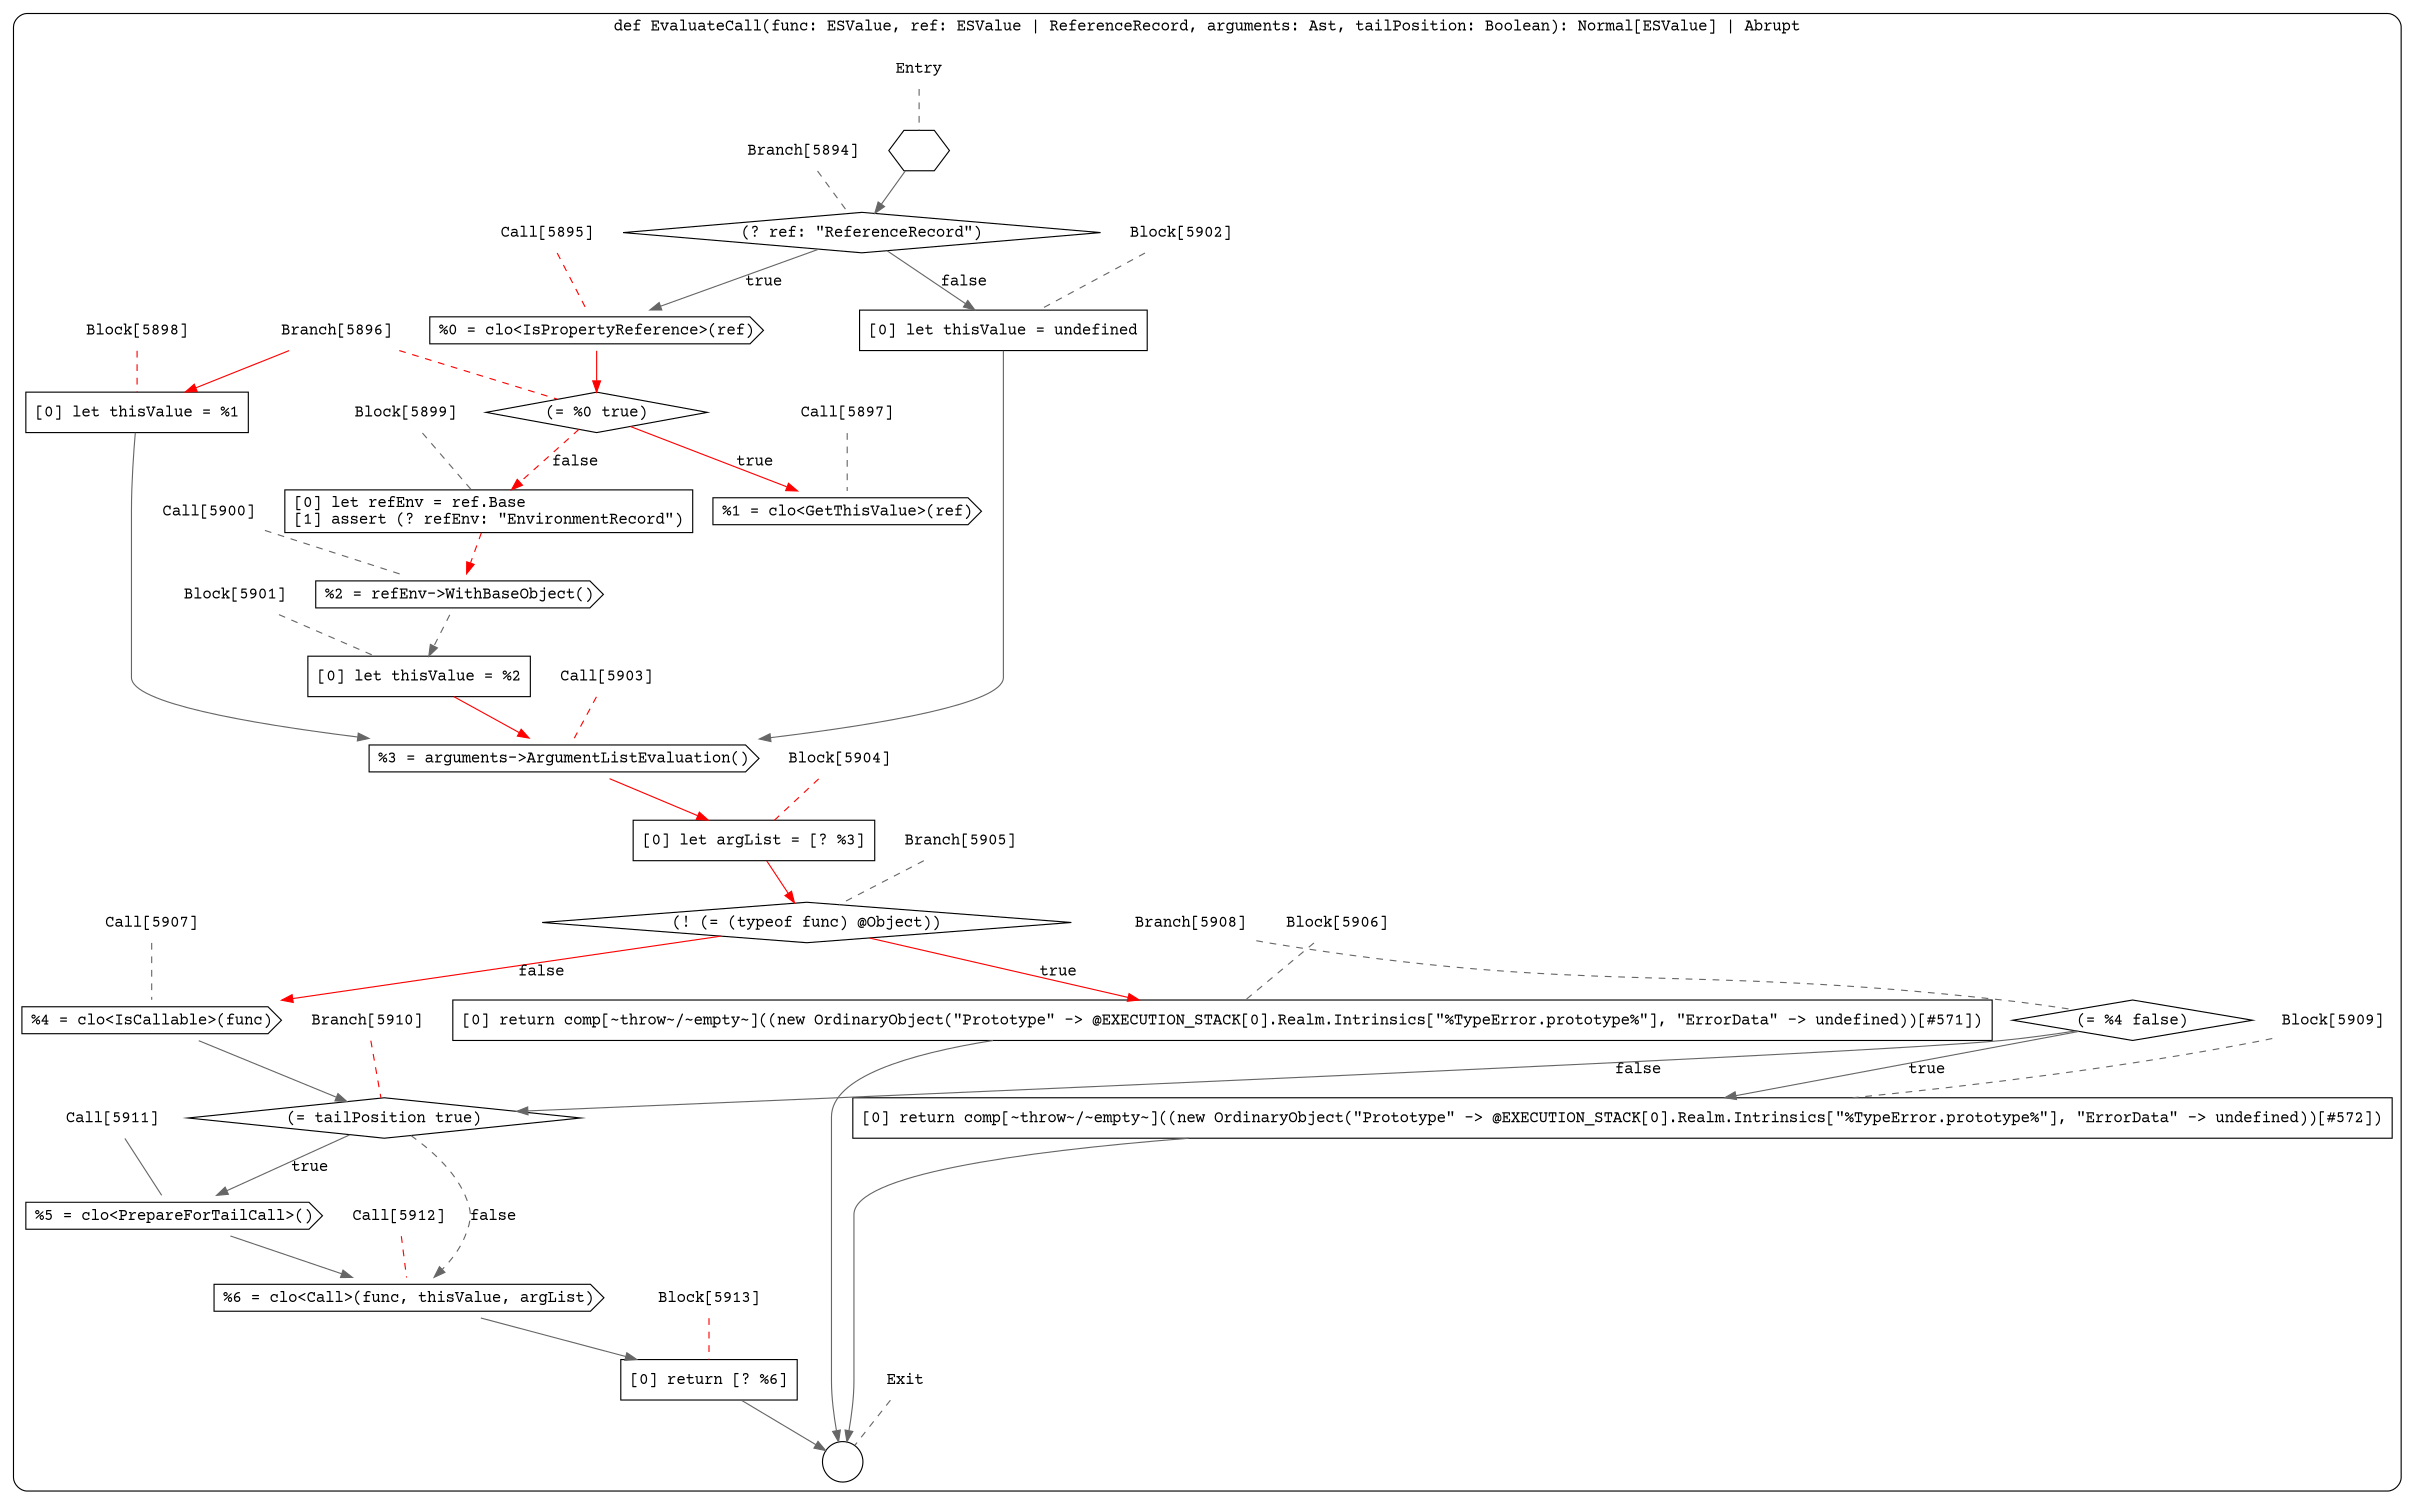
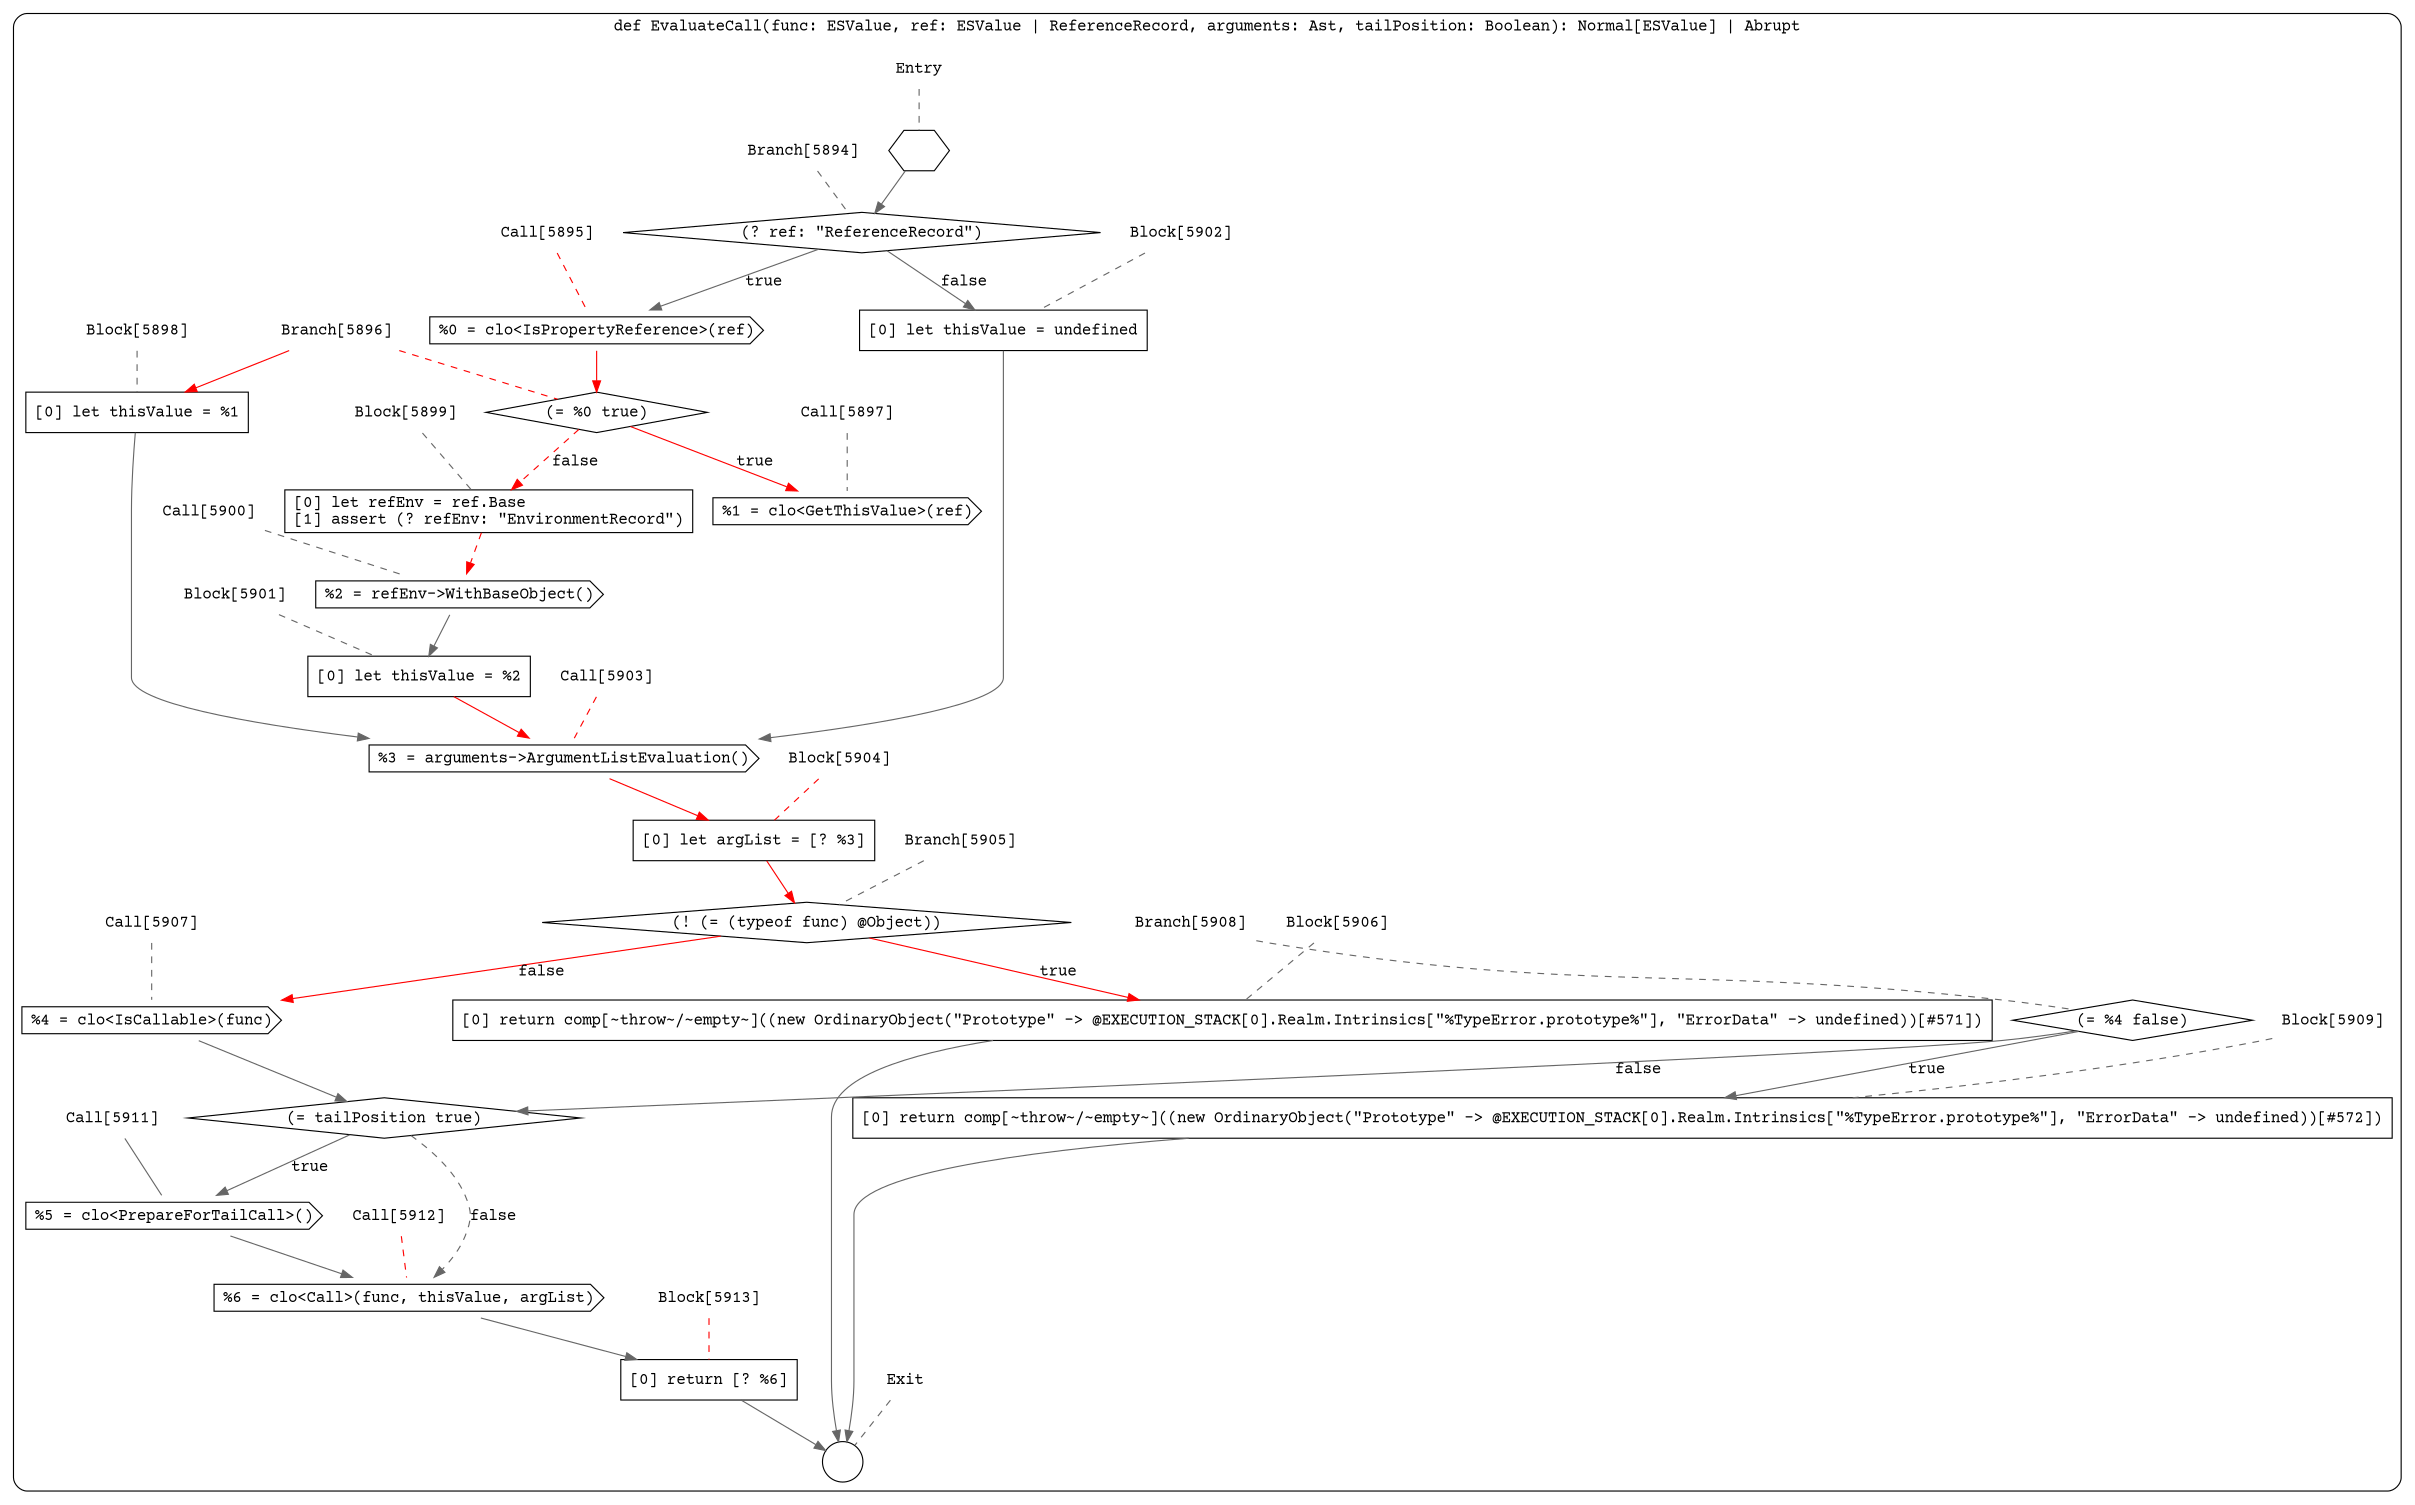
(137, 371) -> (137, 371)
(442, 630) -> (442, 630)
(367, 1020) -> none
